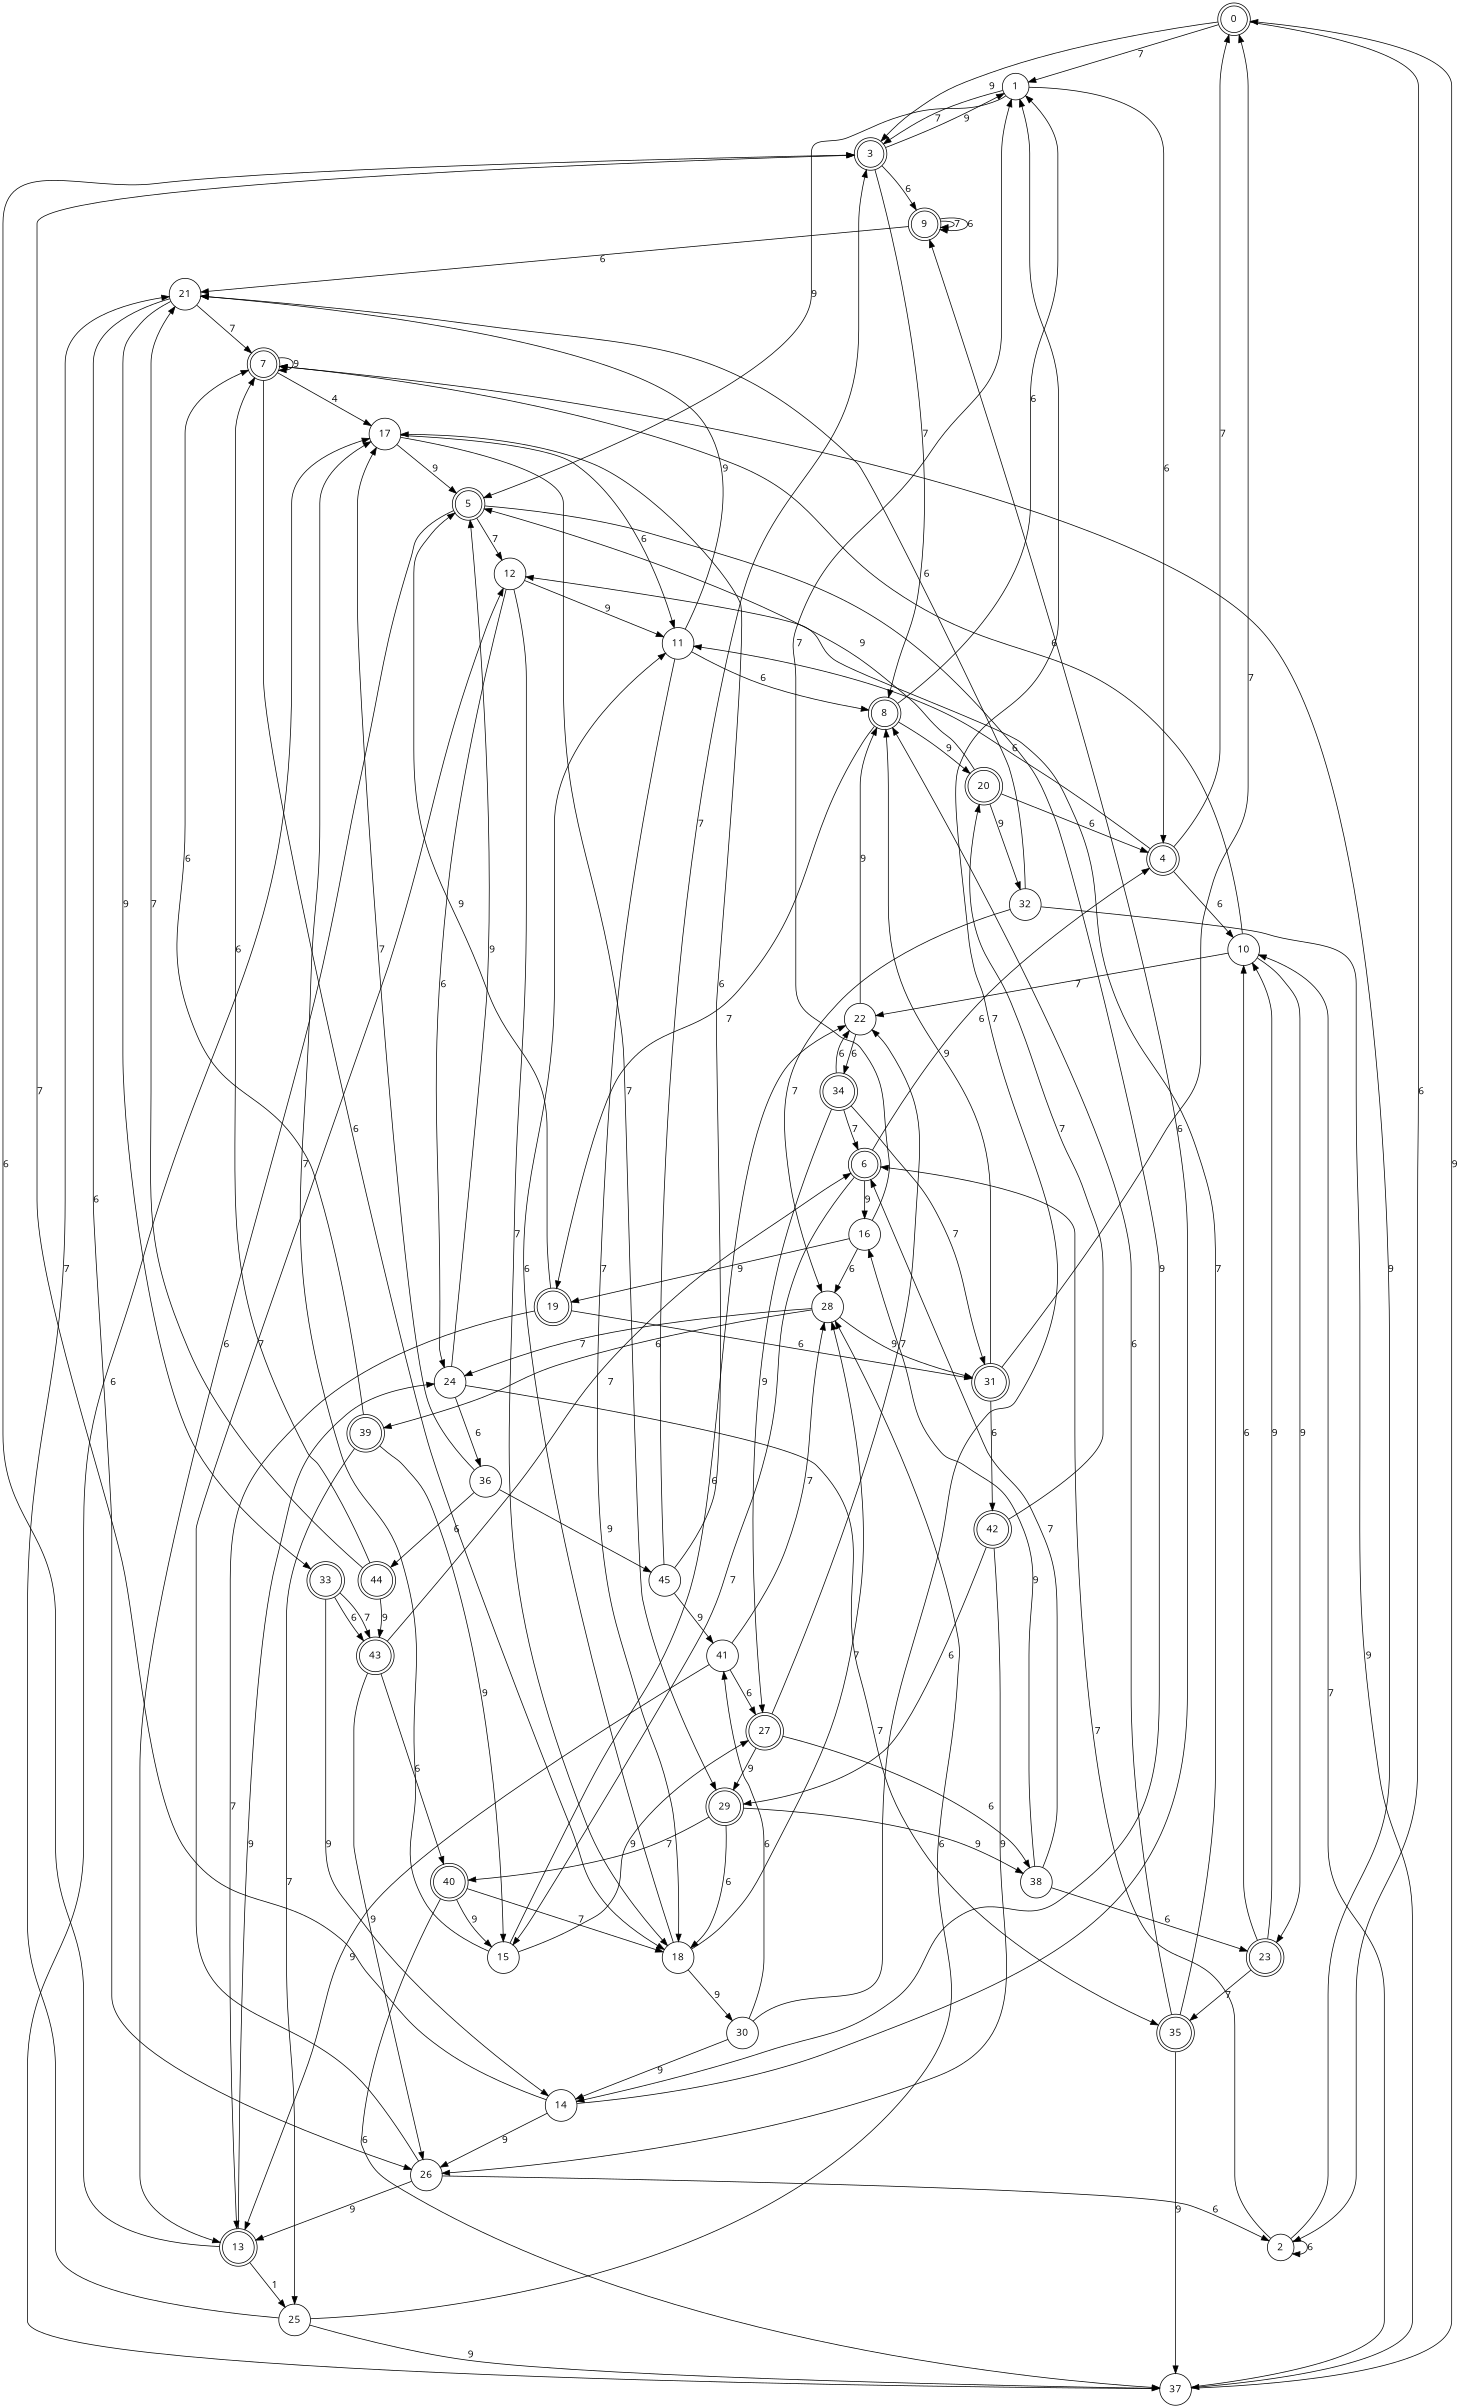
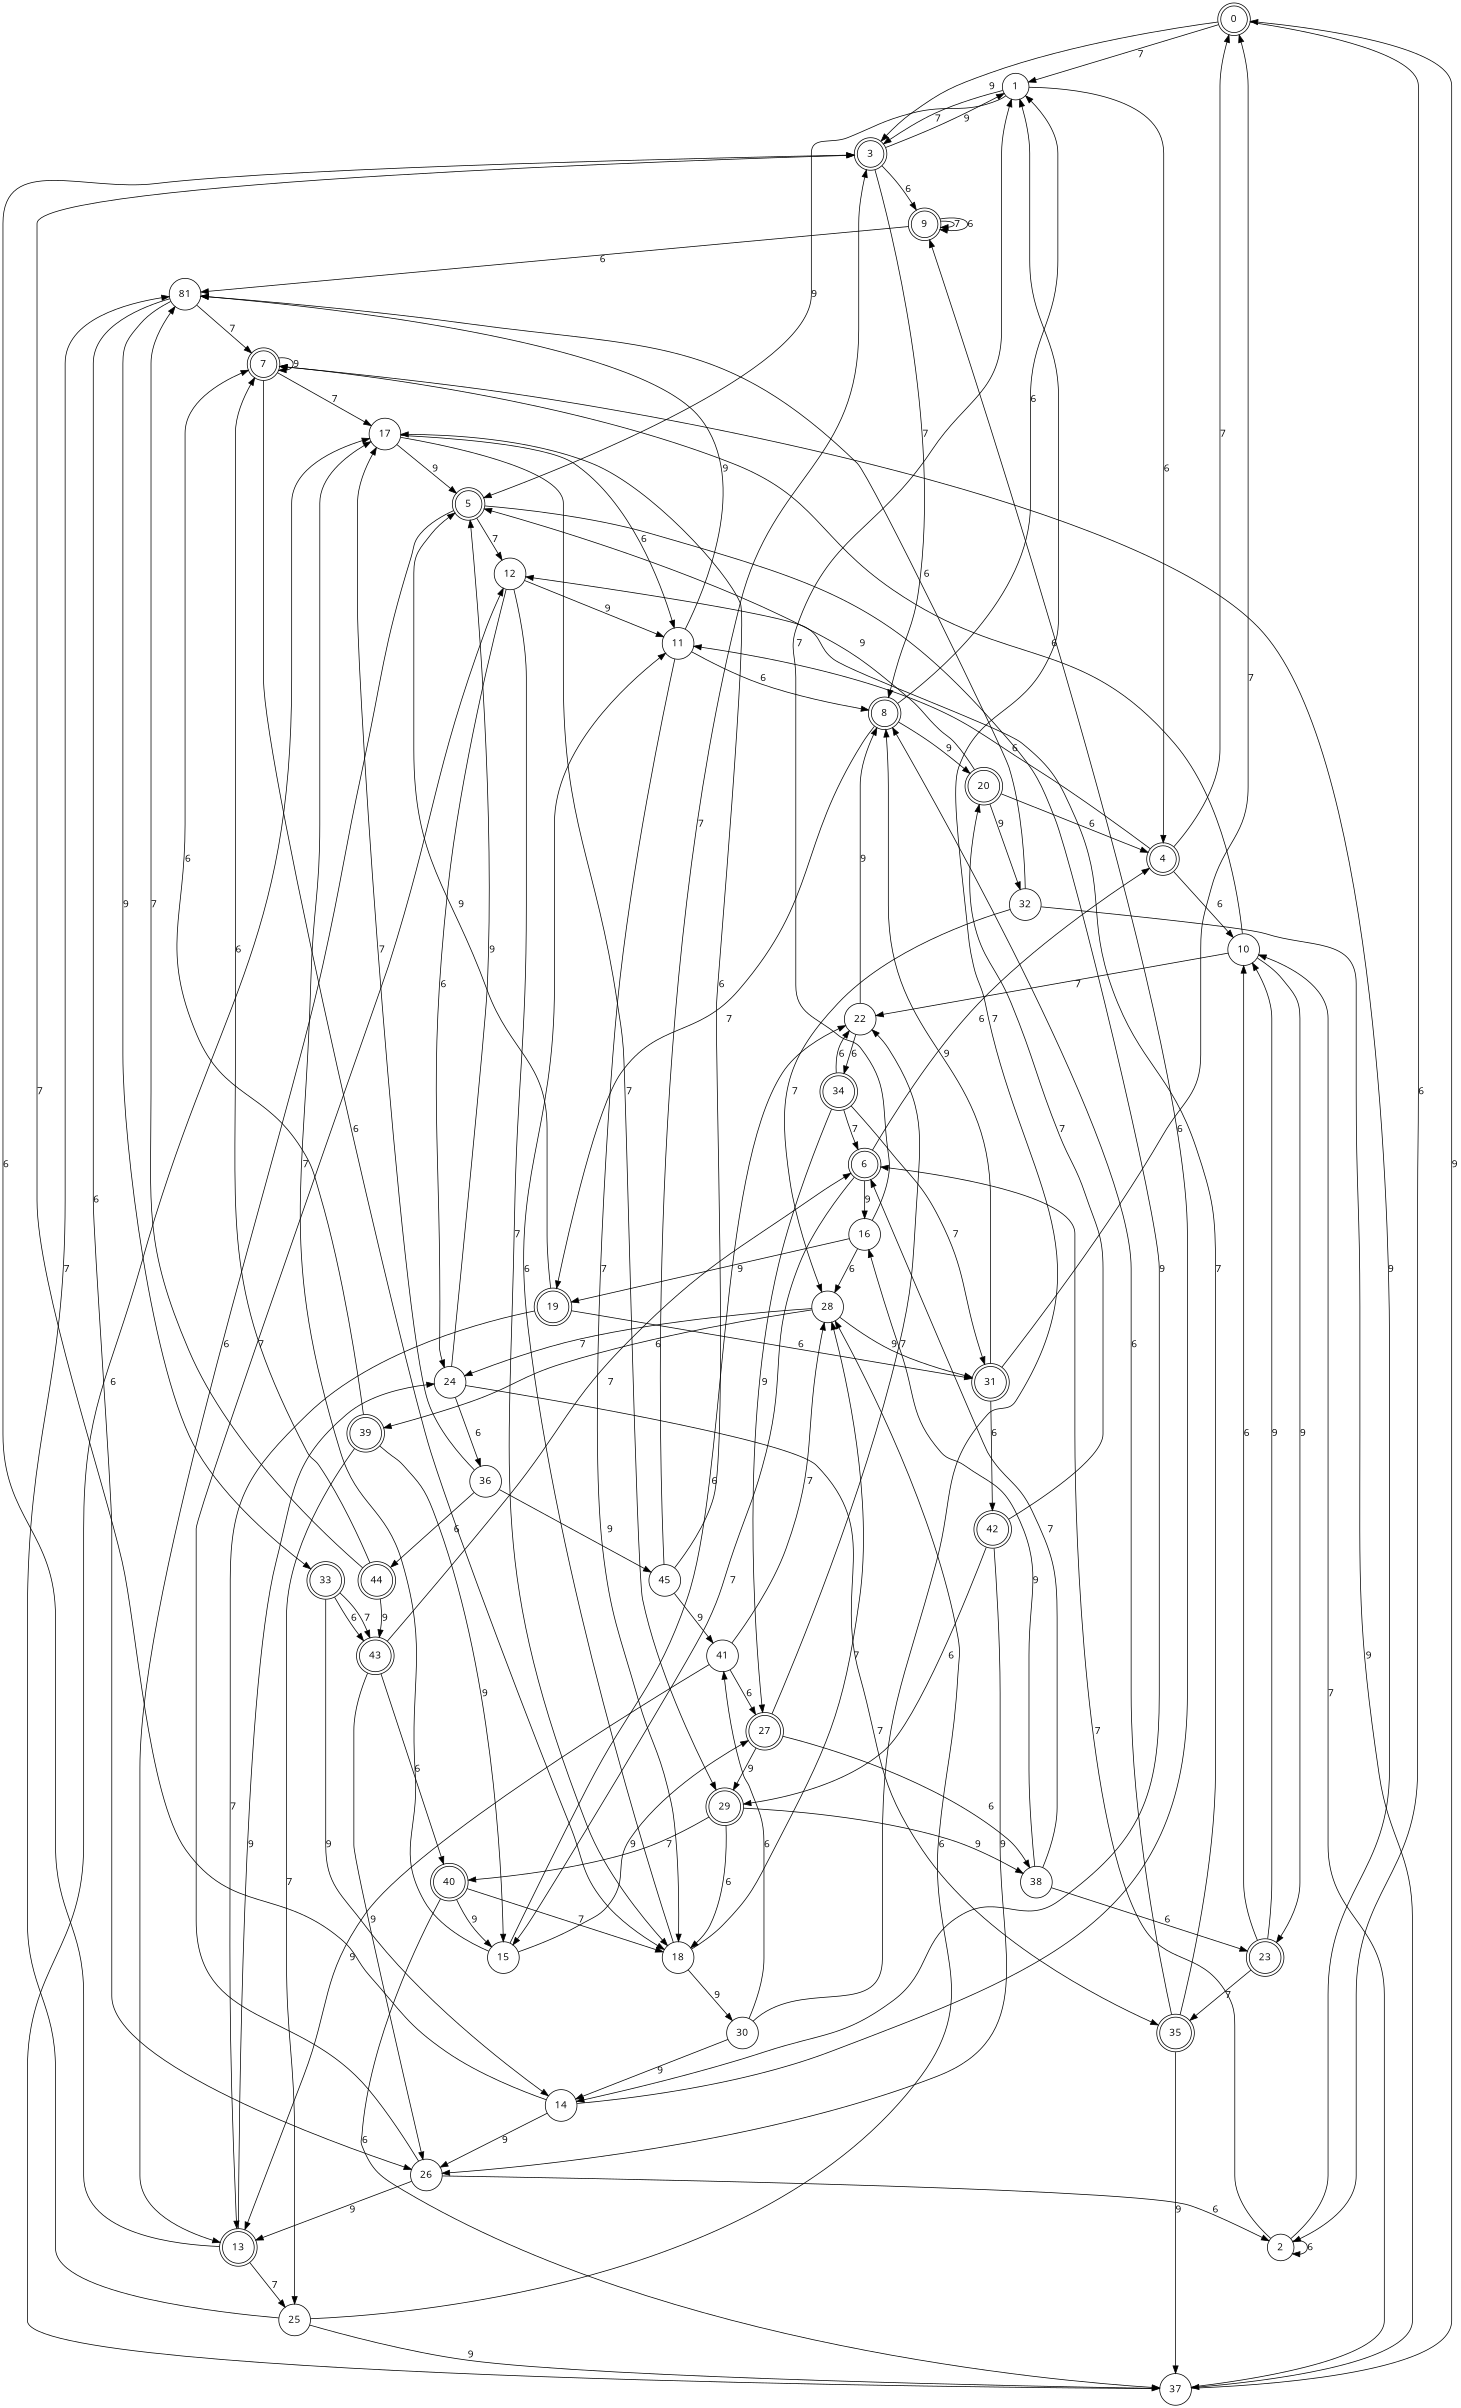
(185, 294) -> (185, 294)
(335, 399) -> (335, 399)
(275, 2285) -> (275, 2285)
